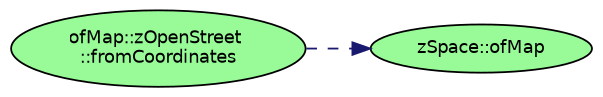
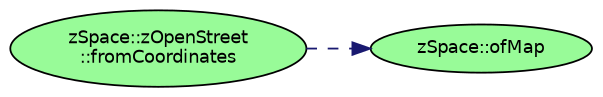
(158, 49) -> (158, 49)
